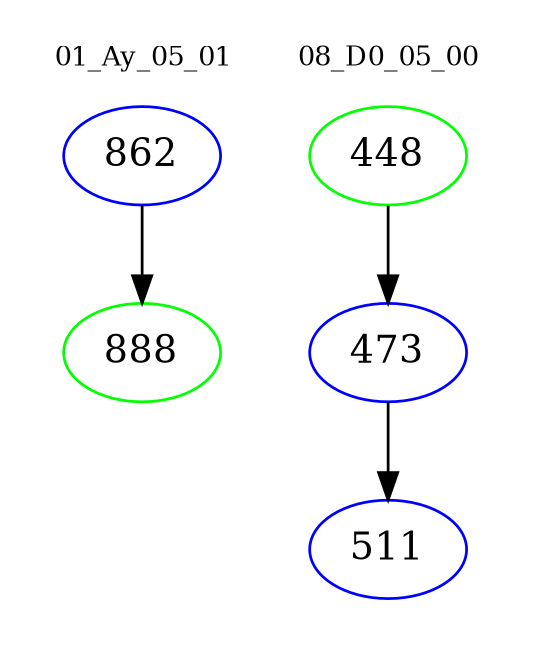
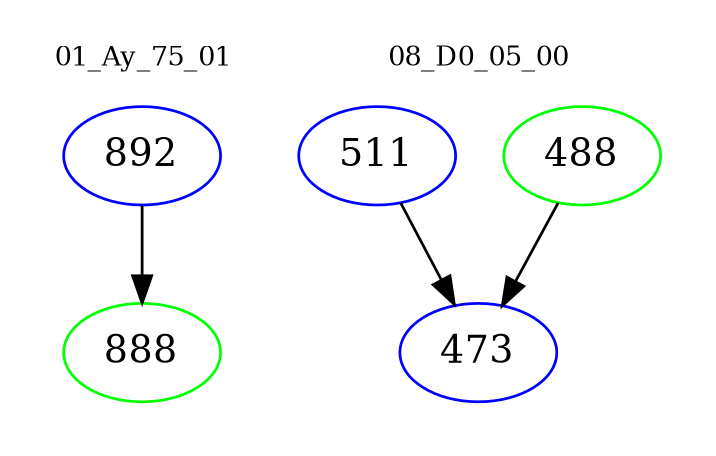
(144, 59) -> (144, 59)
(142, 156) -> (142, 156)
(388, 156) -> (582, 156)
(388, 438) -> (421, 241)
